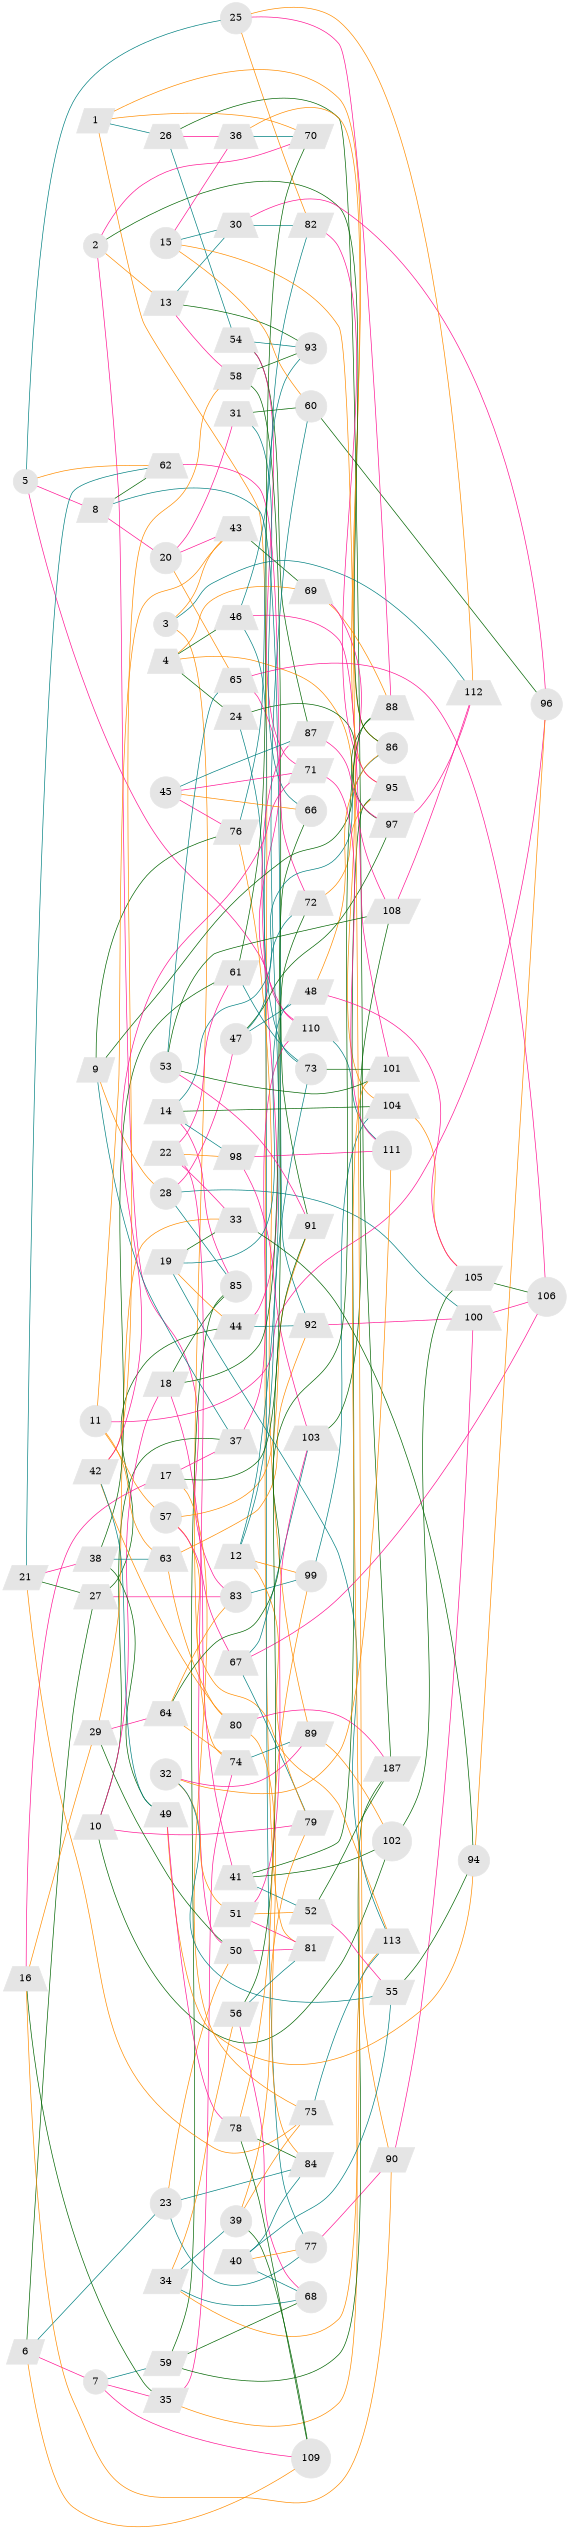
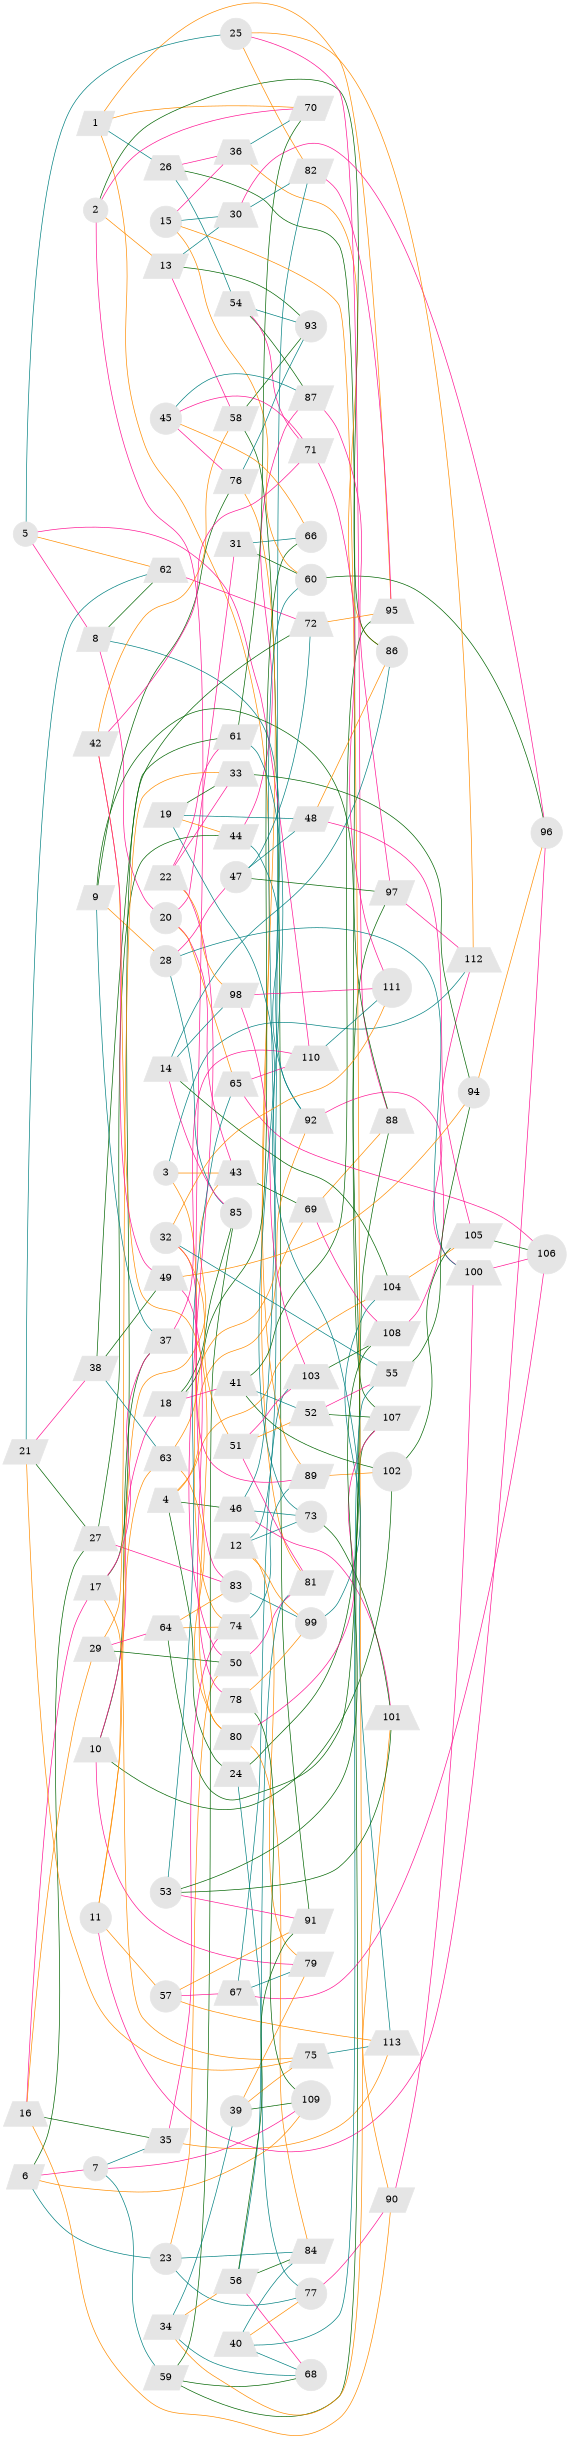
(125, 1646) -> (120, 1015)
(392, 1769) -> (392, 1418)
(276, 2148) -> (274, 2266)
(128, 2391) -> (126, 2157)
